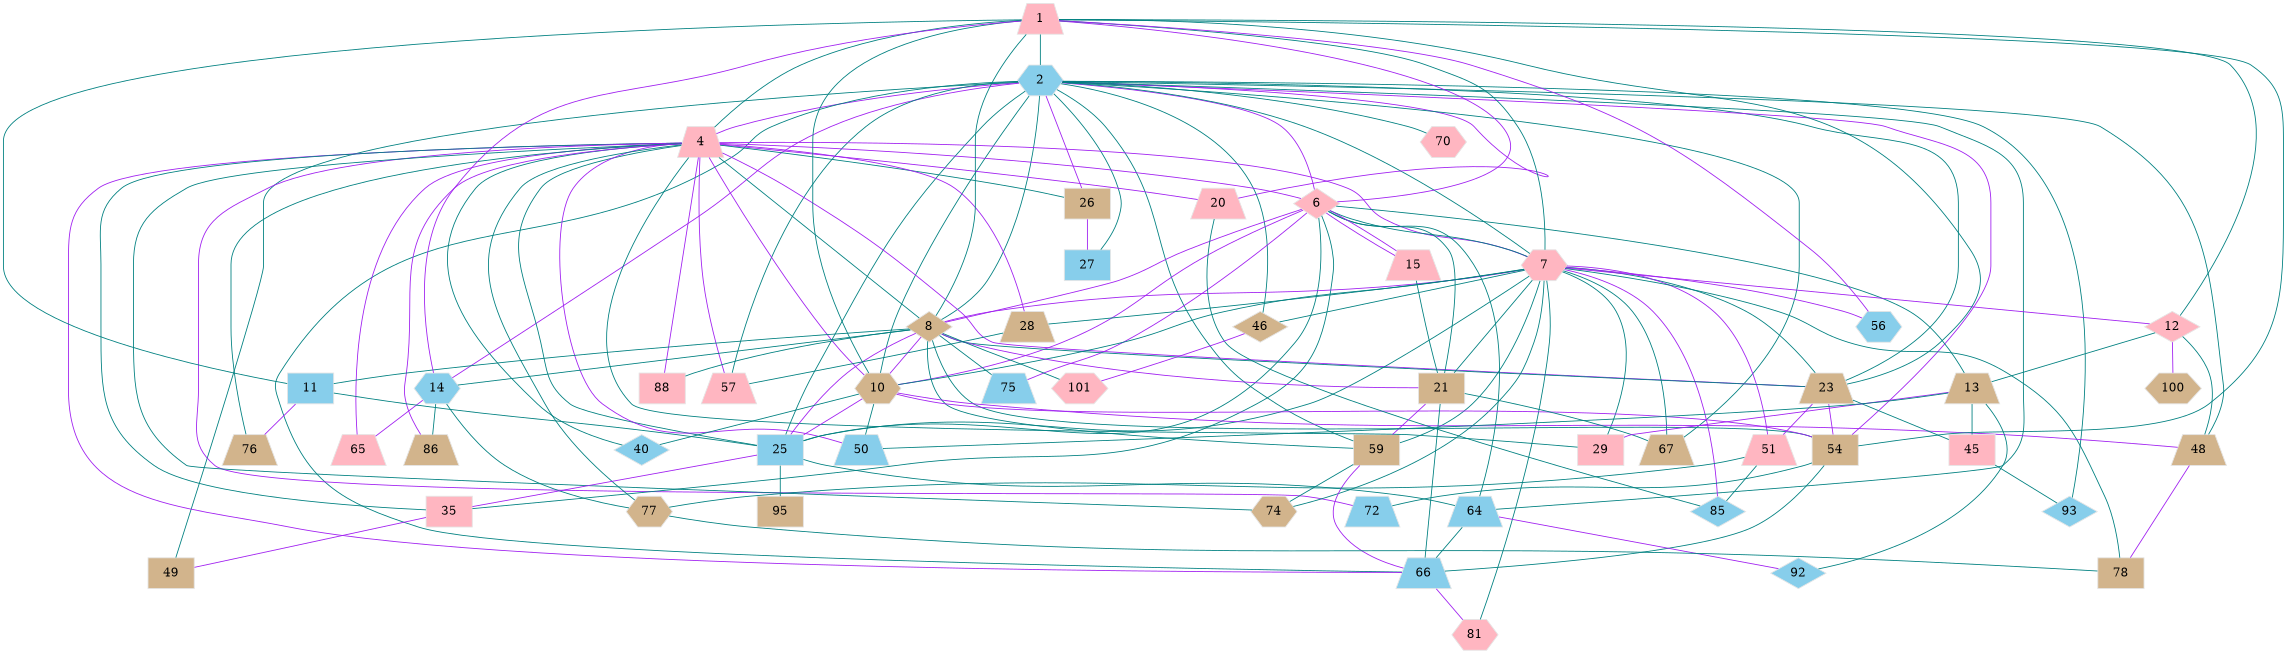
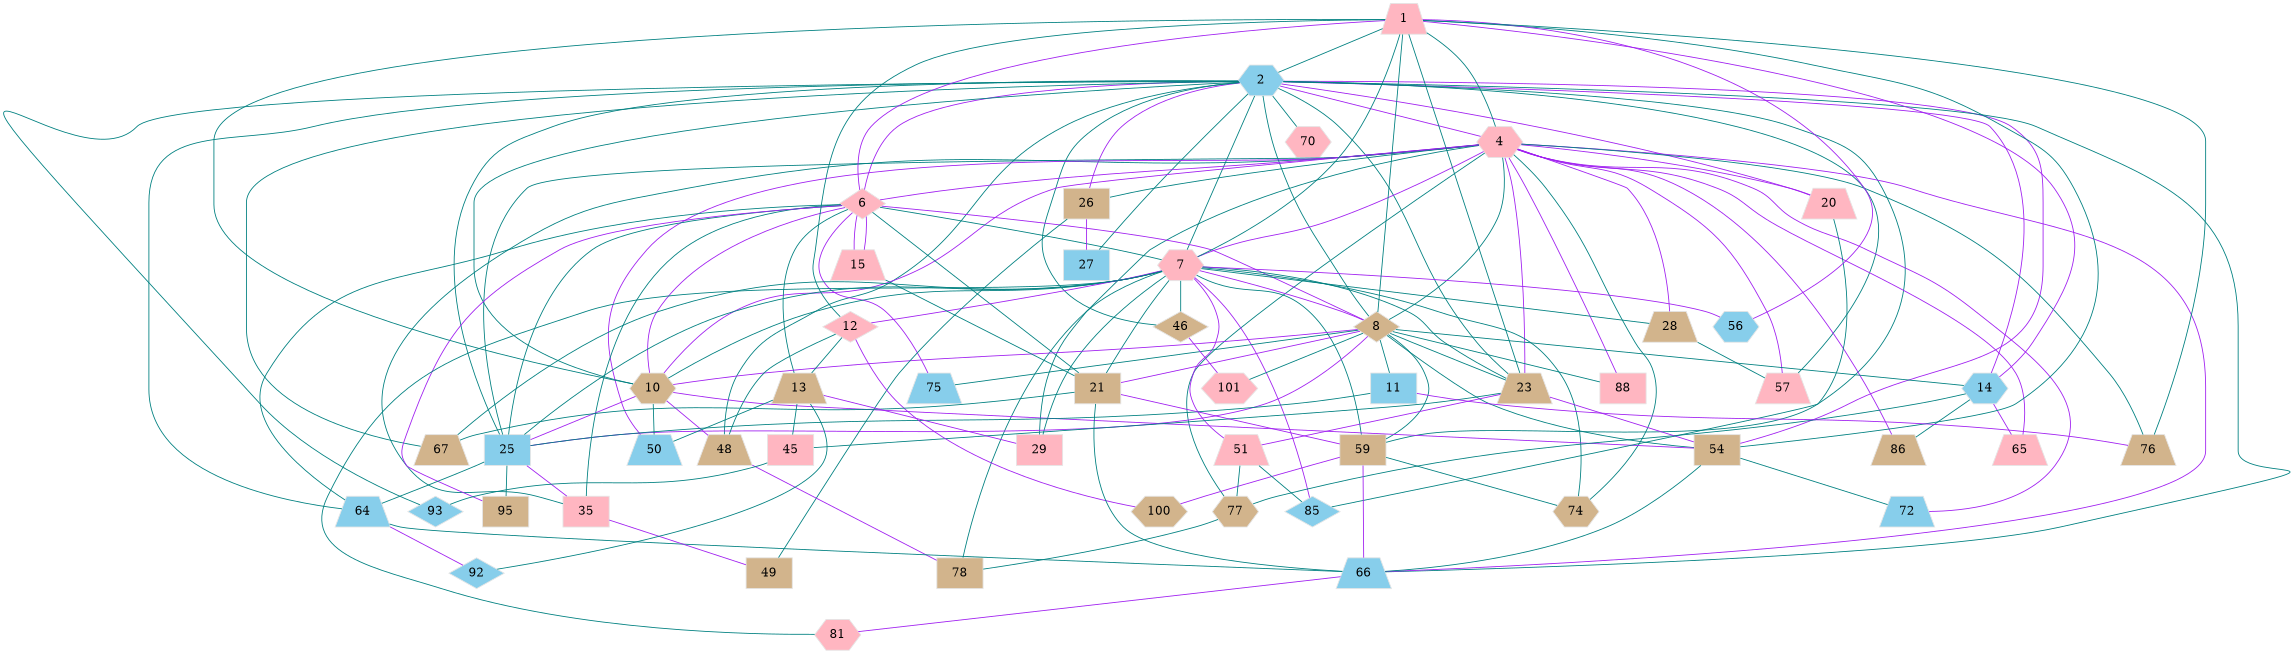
(282, 57) -> (1972, 66)
(450, 135) -> (902, 370)
(701, 142) -> (1500, 142)
none -> (527, 269)
(642, 450) -> none
none -> (1260, 480)
